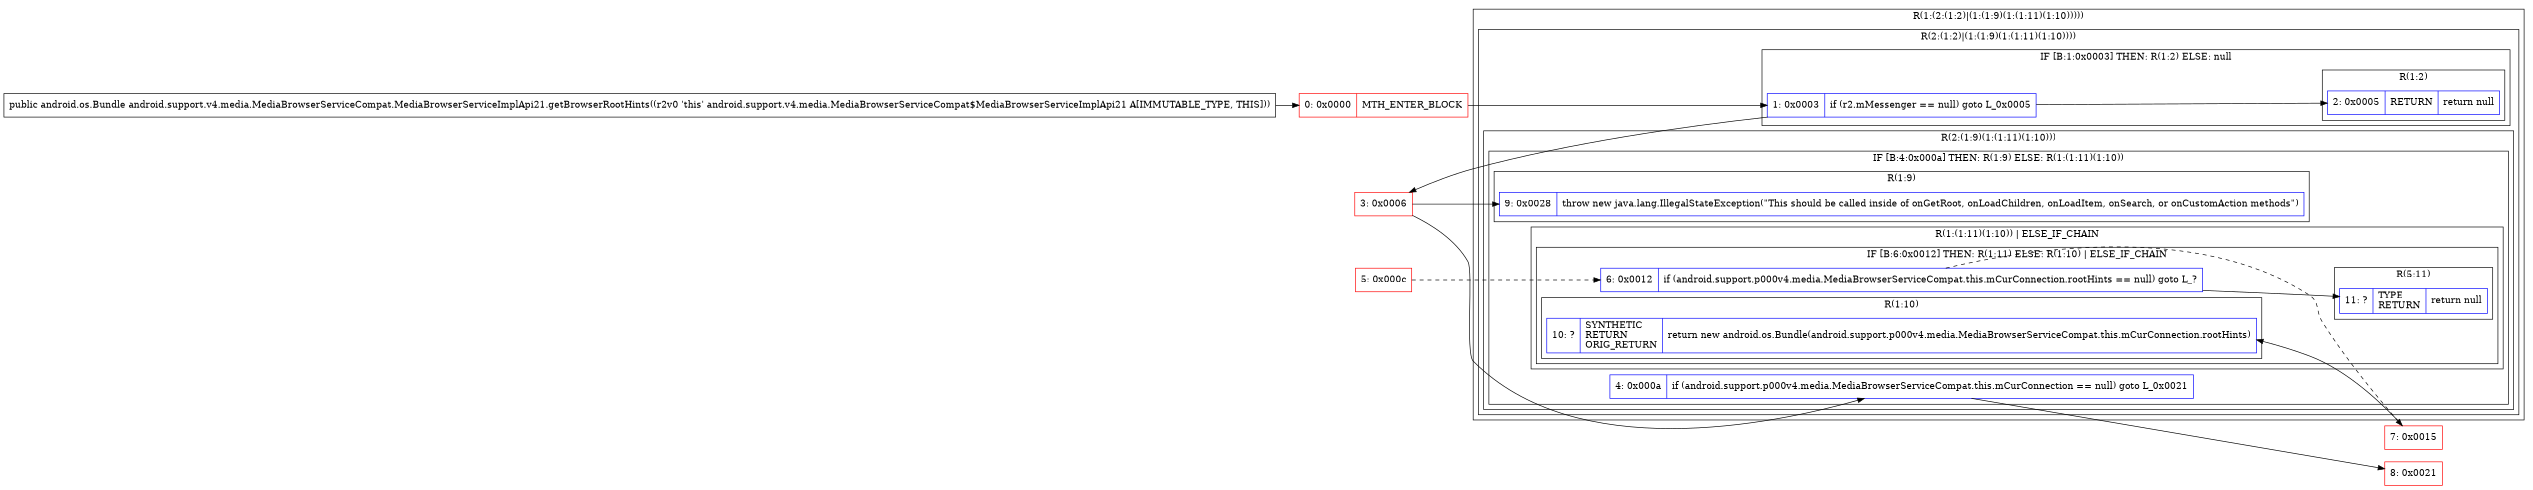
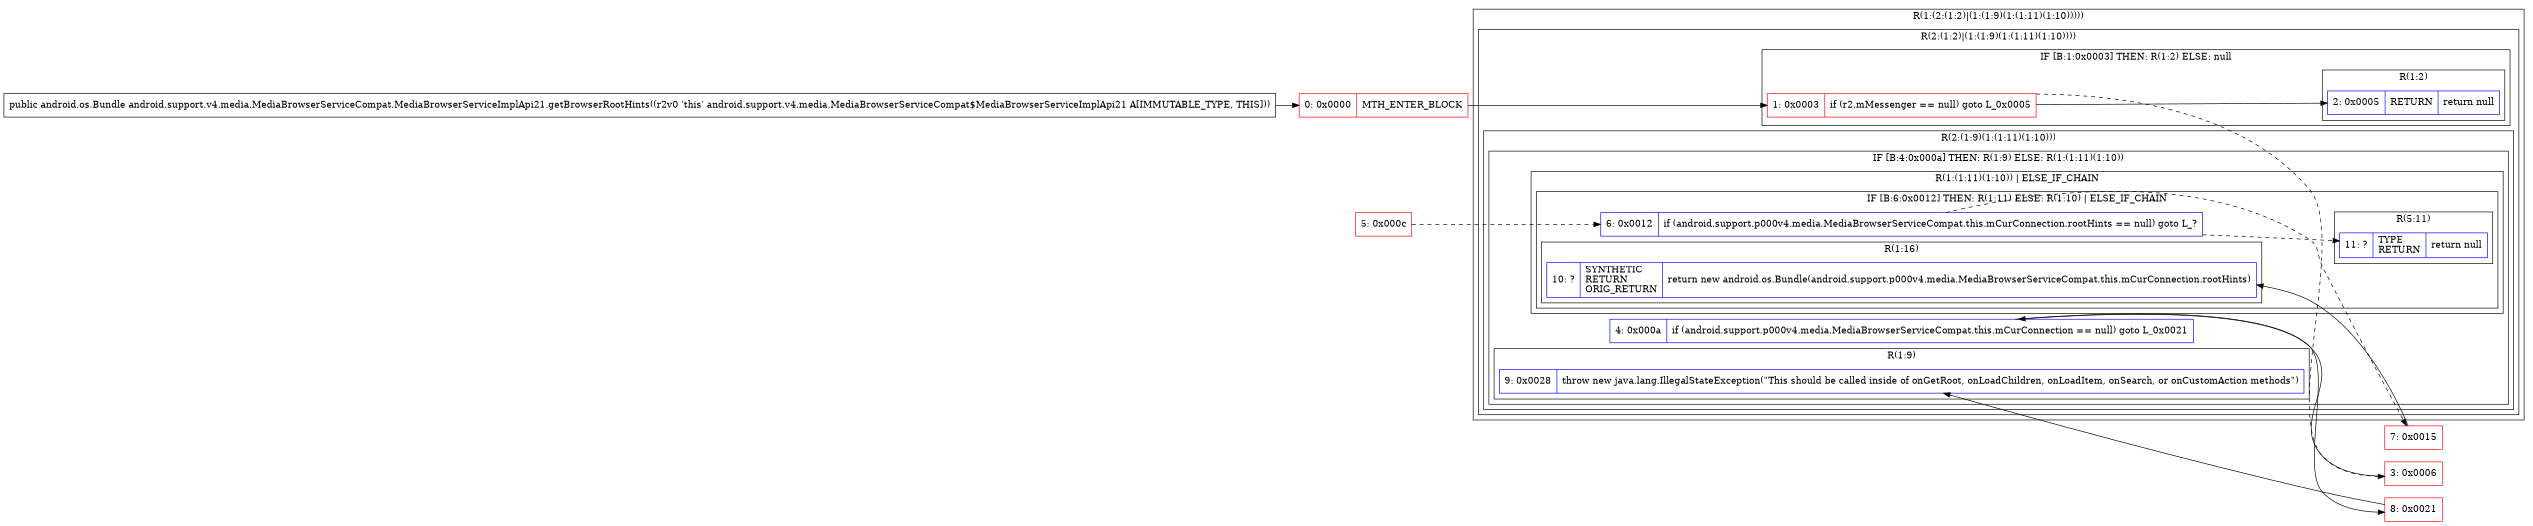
(1902, 105) -> (1902, 105)
(1589, 143) -> (2316, 205)
(1452, 204) -> (2166, 454)
(2268, 293) -> (2268, 238)
(1902, 305) -> (1902, 250)
